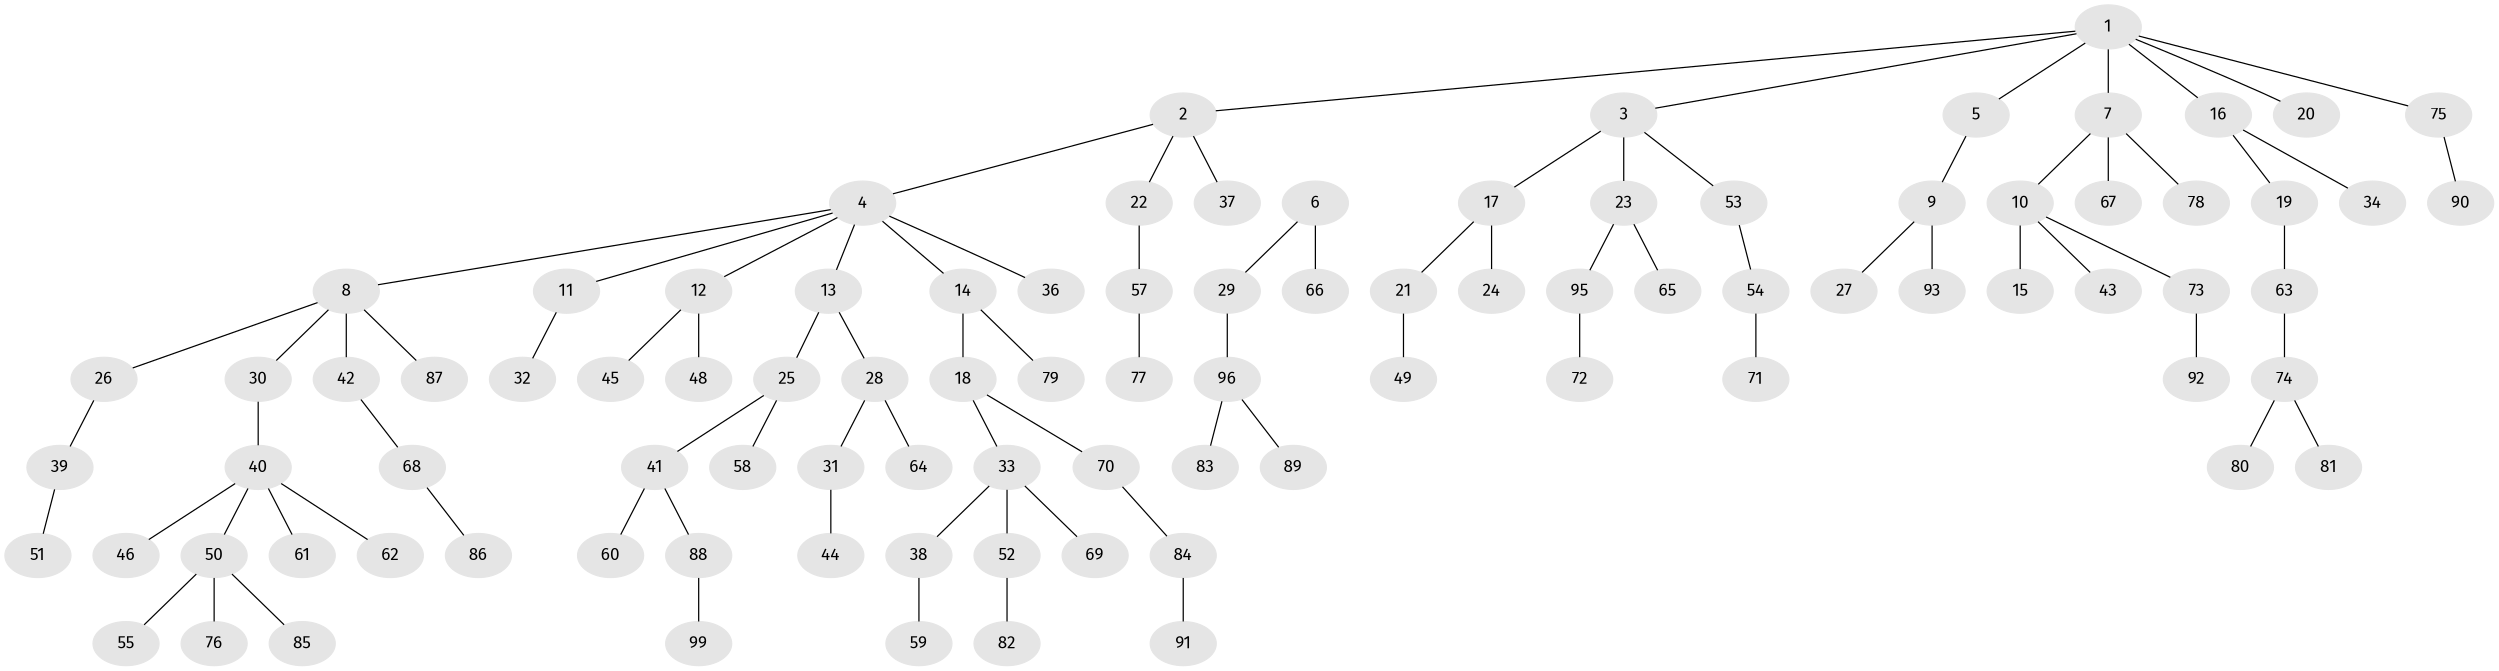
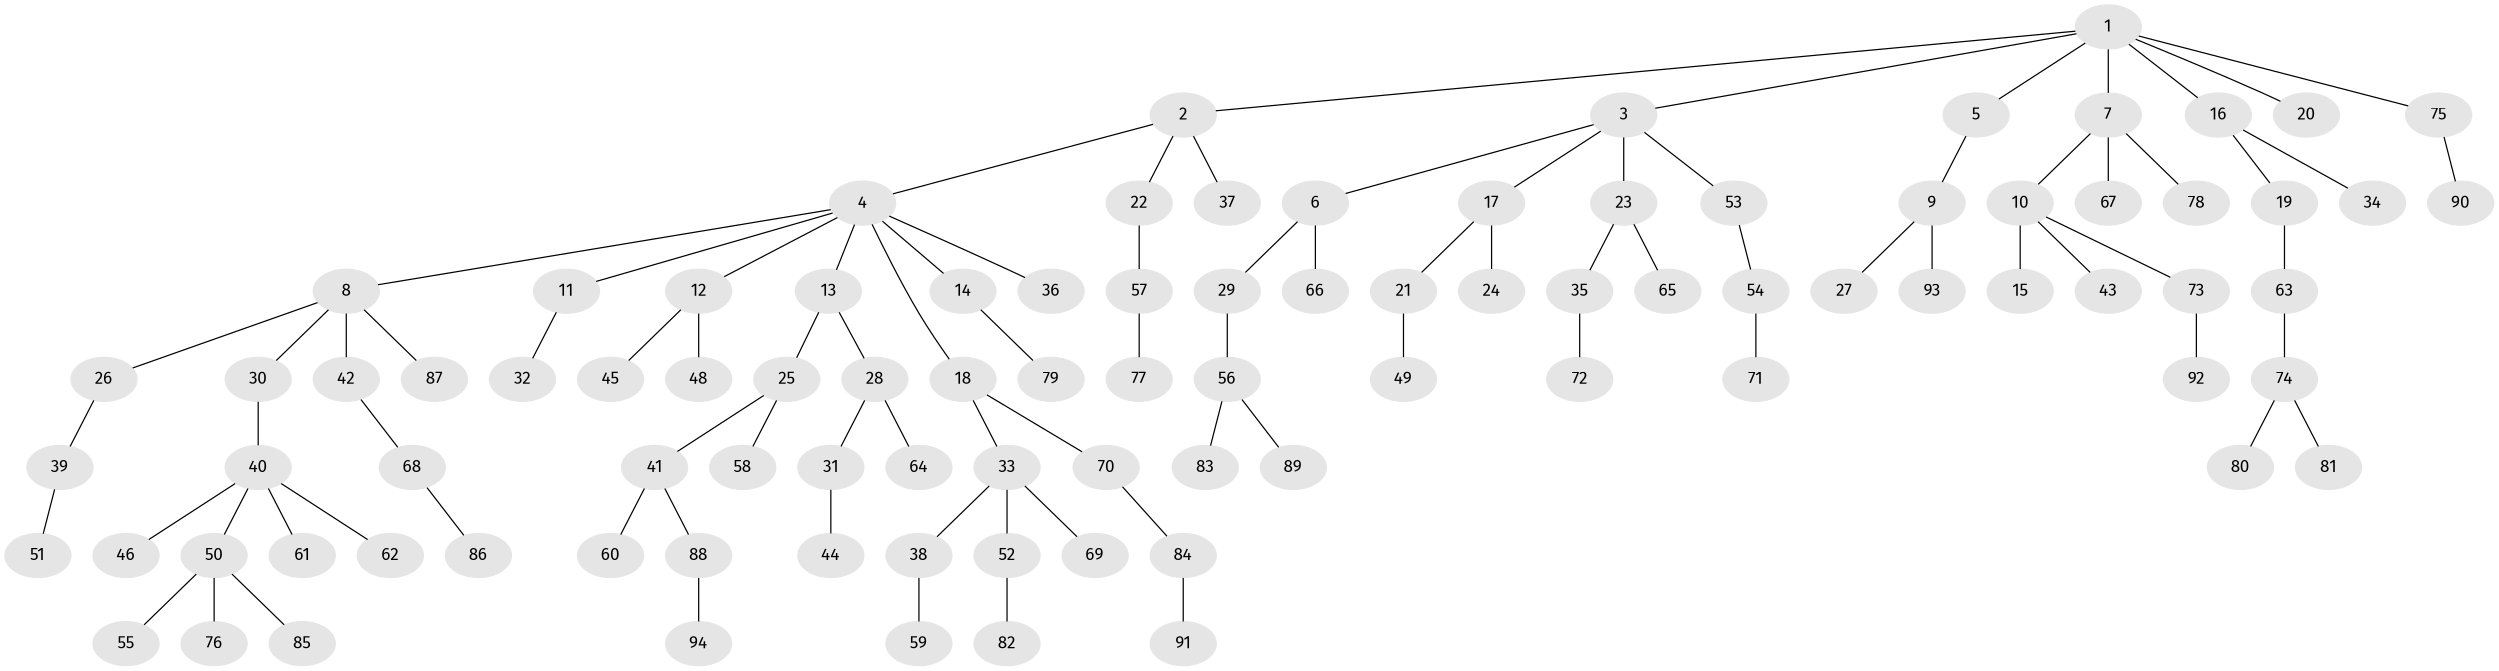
none -> (1470, 159)
(1580, 291) -> (1580, 291)
(963, 335) -> (908, 294)
(1227, 379) -> (1227, 379)
(699, 644) -> (699, 644)
